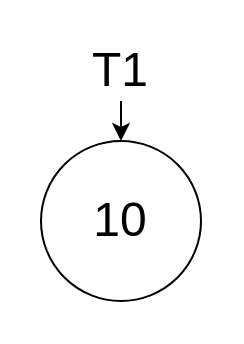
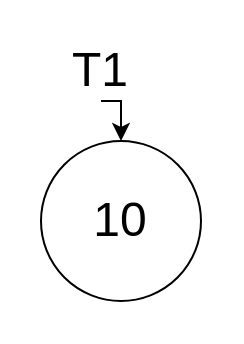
(121, 71) -> (101, 71)
